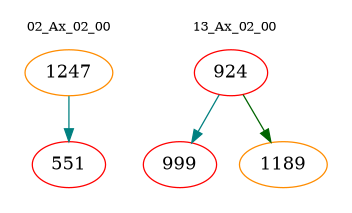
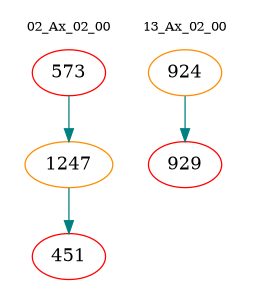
none -> (69, 73)
(231, 73) -> (185, 73)
(69, 165) -> (69, 257)
(180, 165) -> (185, 165)
(283, 165) -> none
